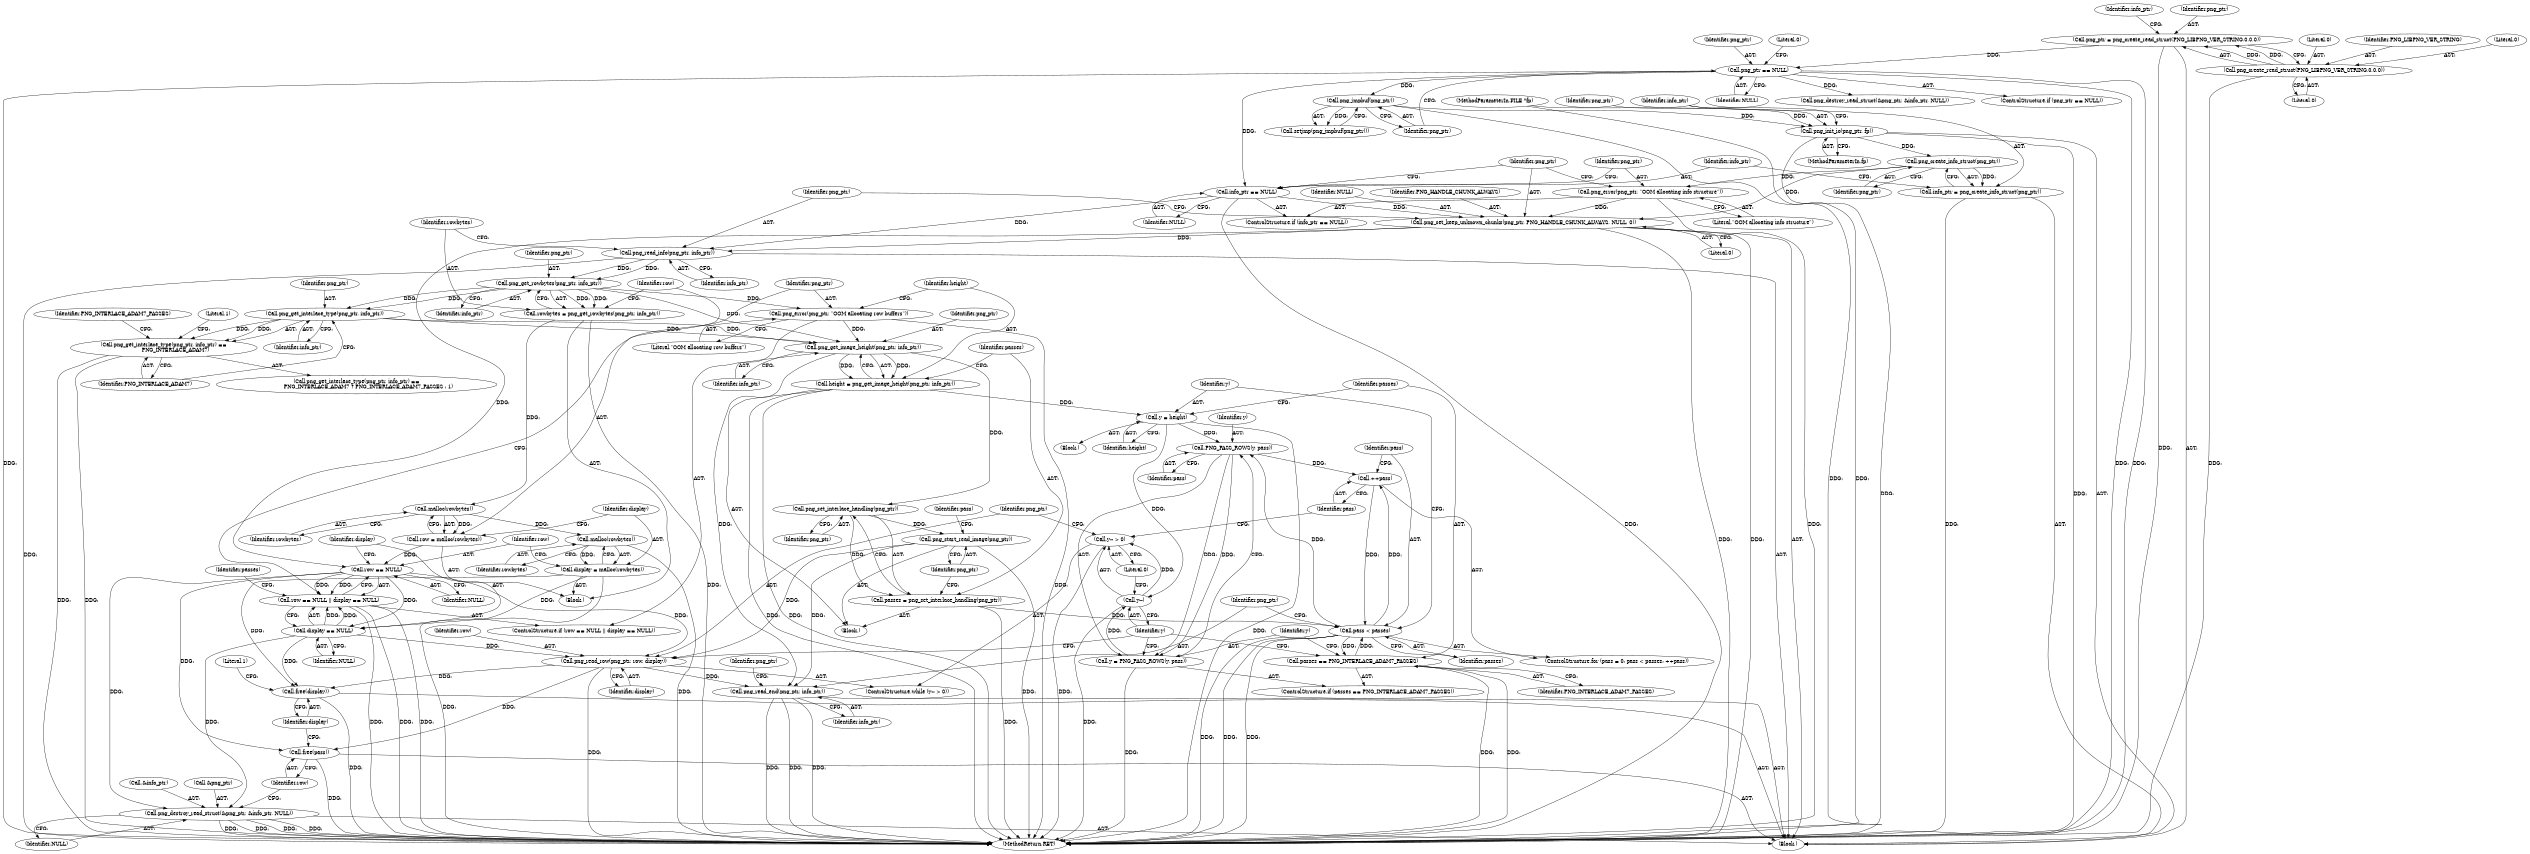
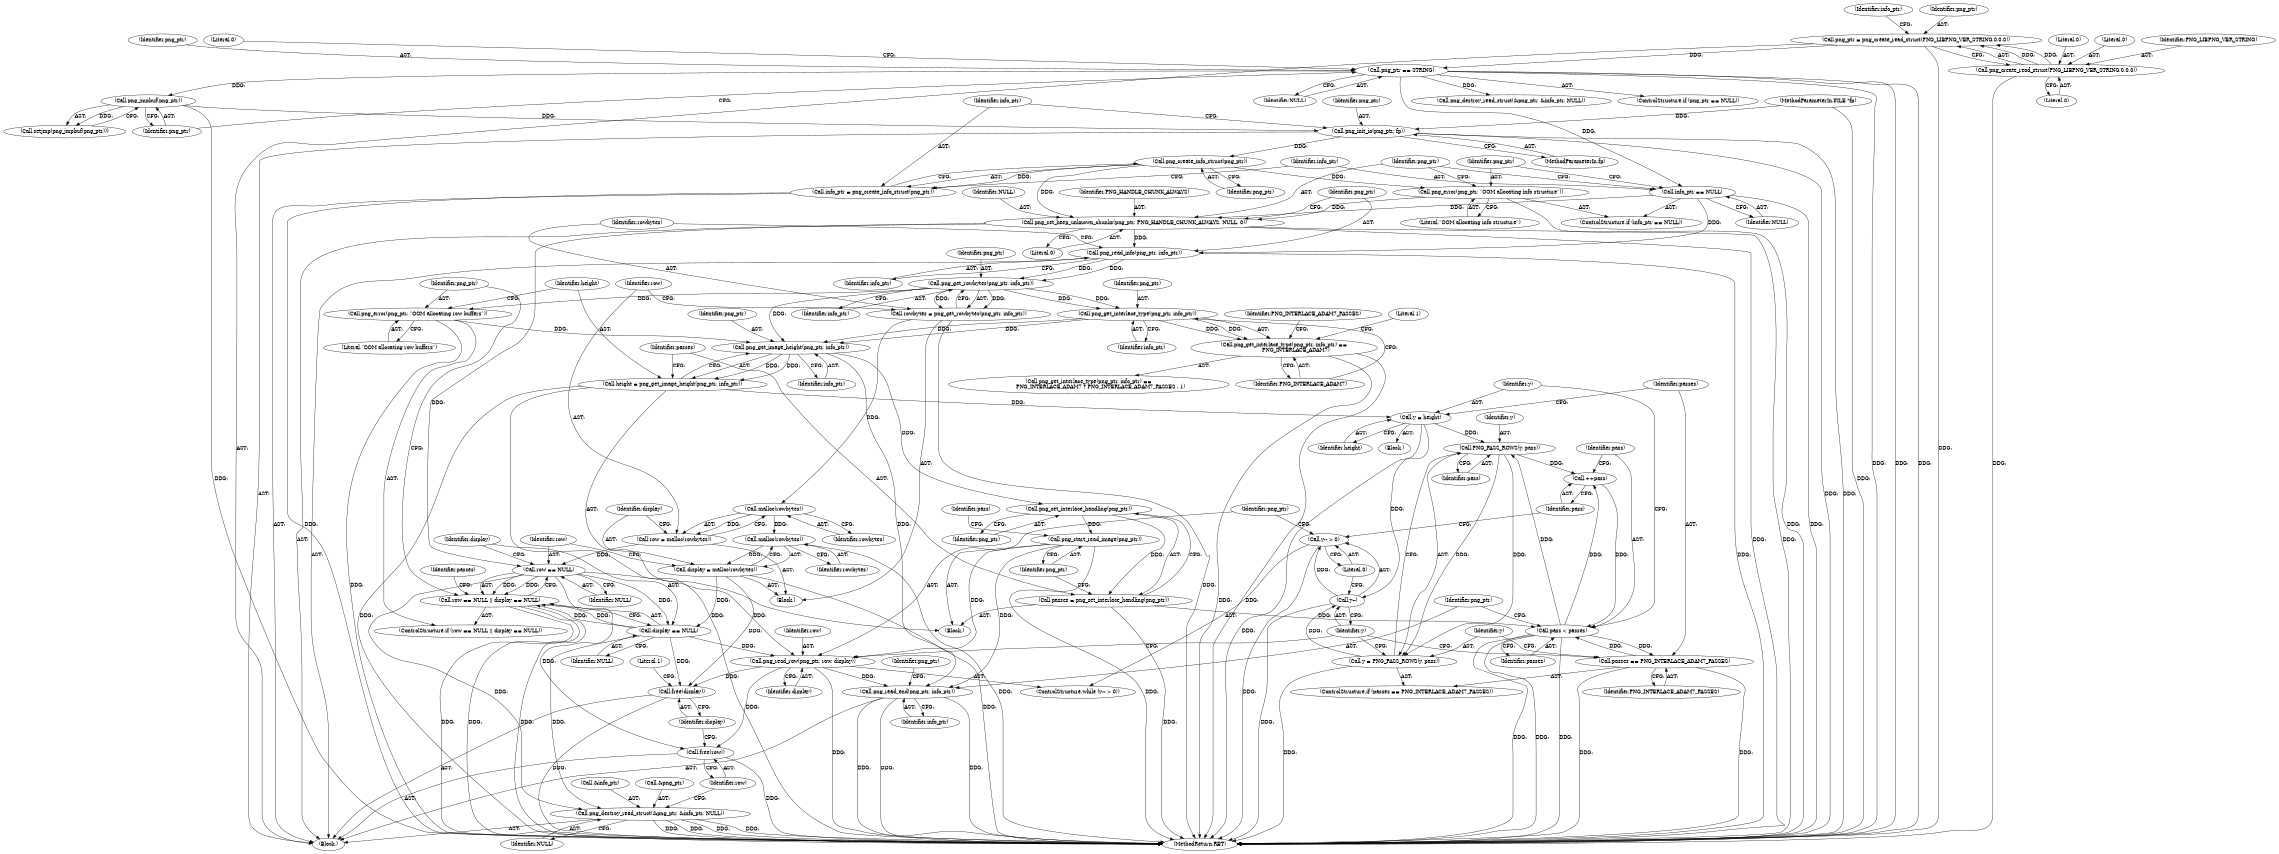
(1758, 71) -> (1401, 71)
(1617, 662) -> none
(309, 753) -> (706, 753)
